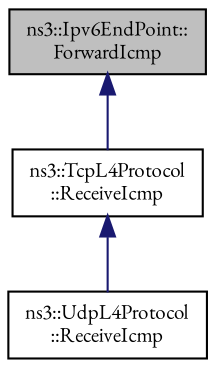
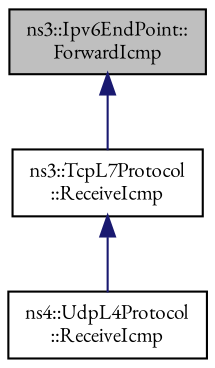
(108, 183) -> (108, 183)
(108, 325) -> (108, 325)
